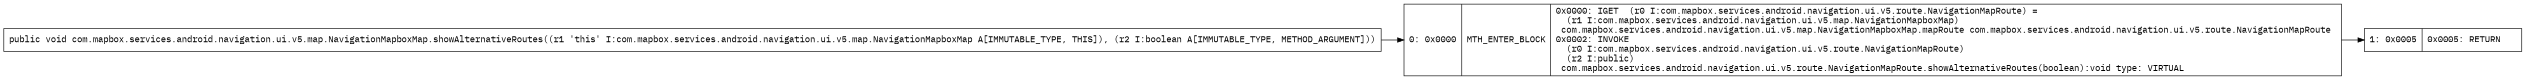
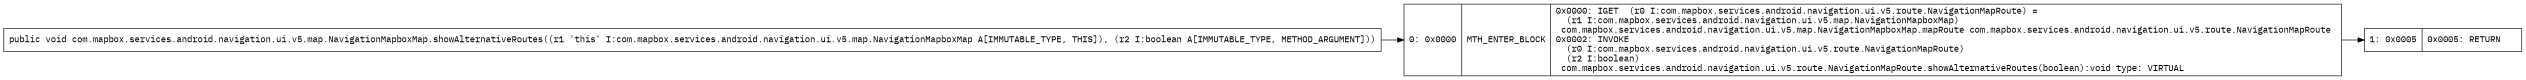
(1595, 59) -> (1598, 59)
